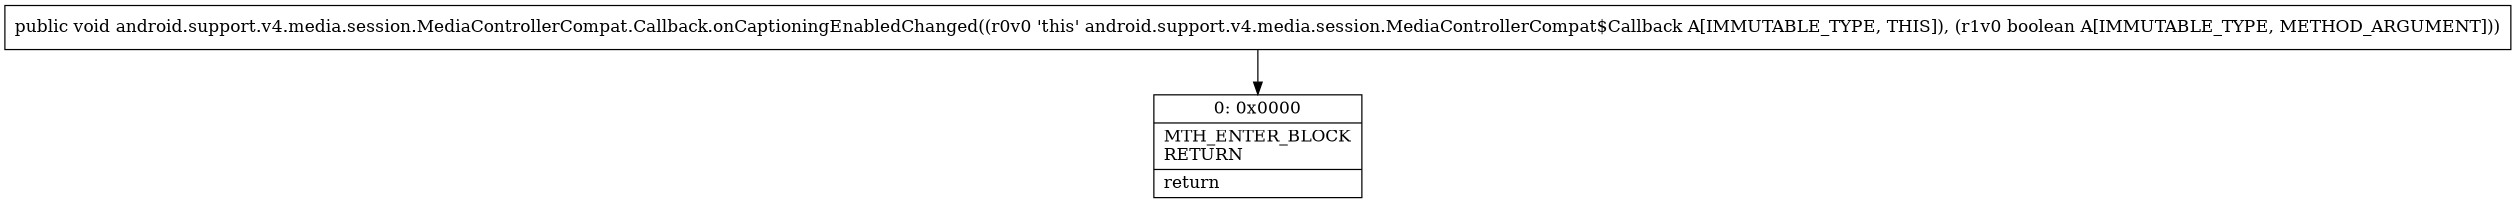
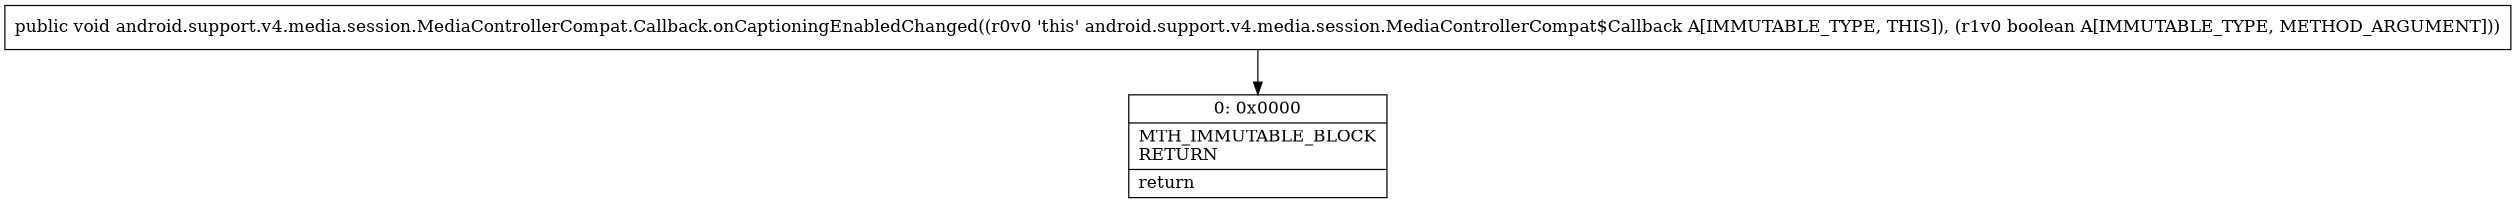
(1258, 136) -> (1258, 136)
